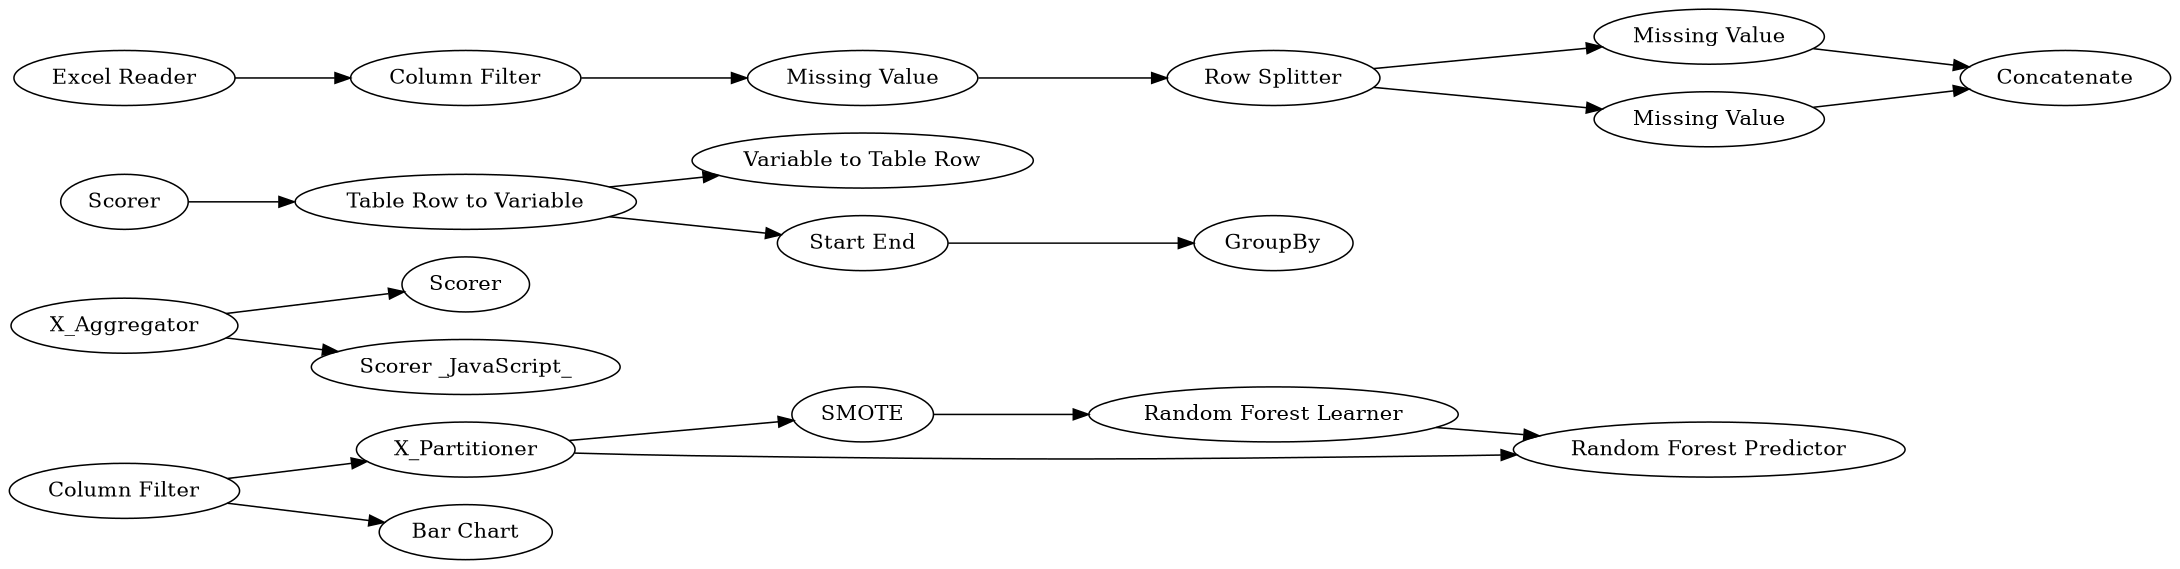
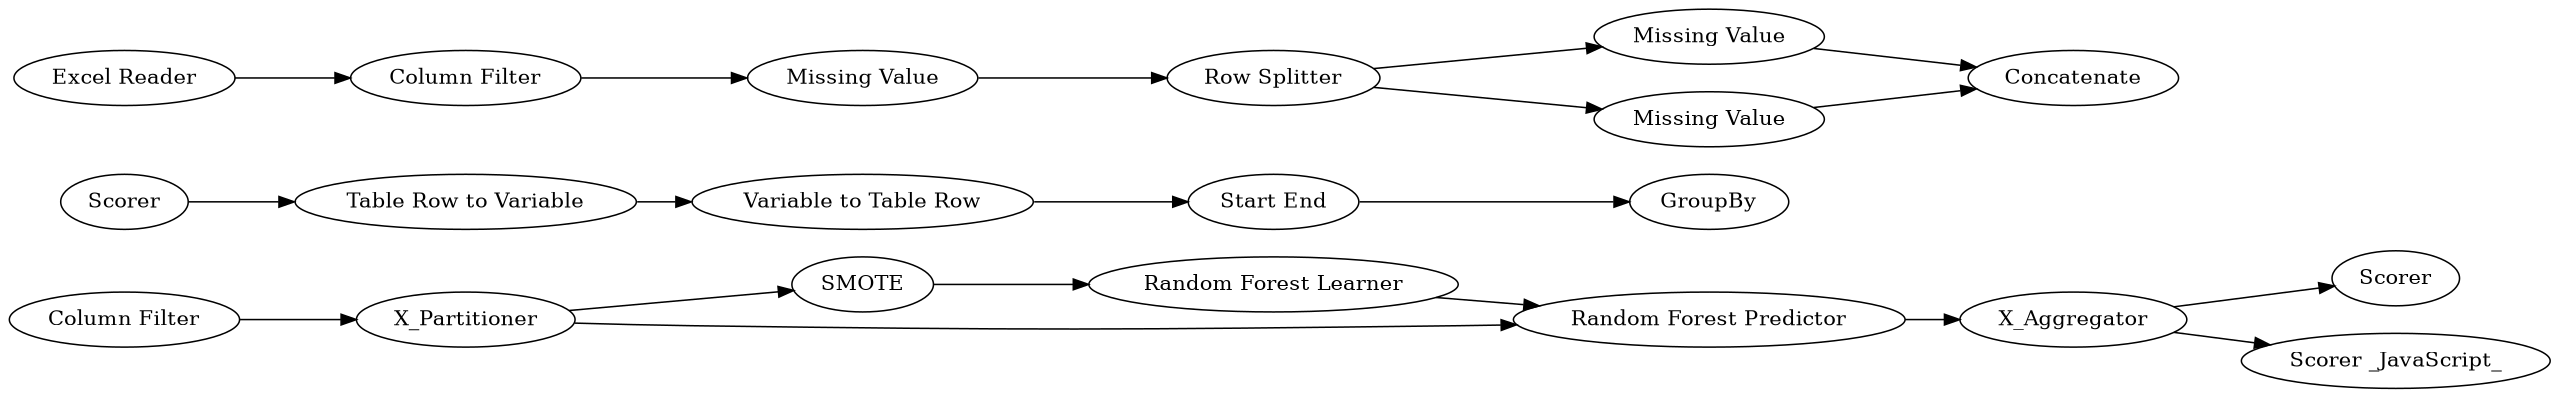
(688, 225) -> (1103, 202)
none -> (1925, 320)
(466, 532) -> none
